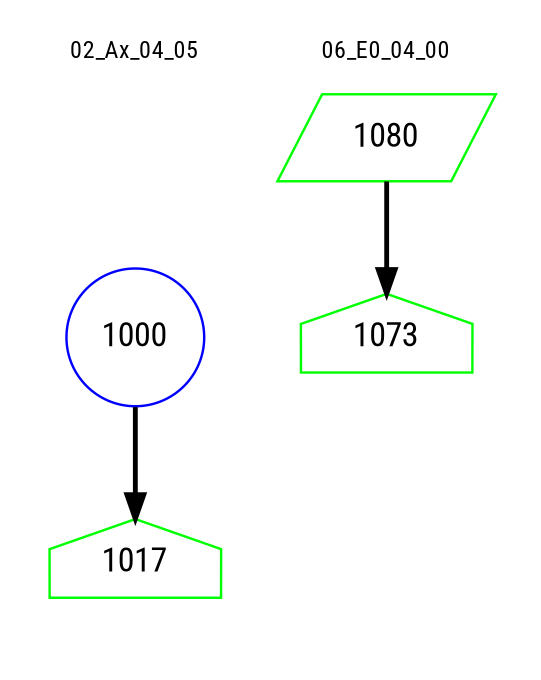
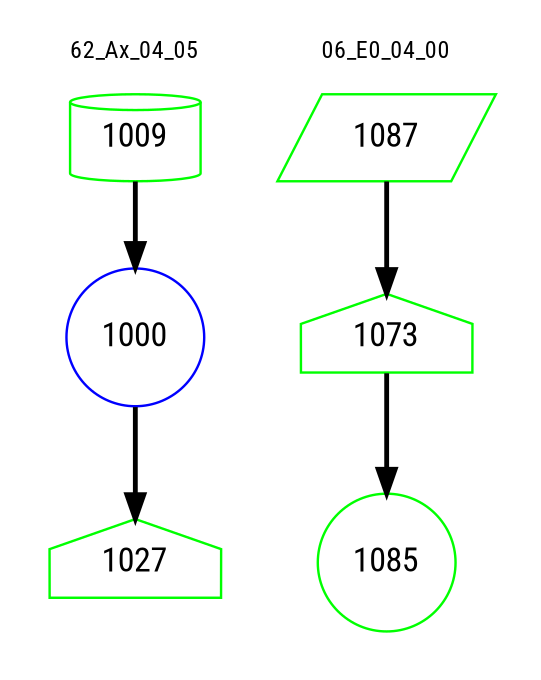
(135, 52) -> (135, 52)
none -> (135, 138)
(387, 138) -> (387, 138)
(135, 563) -> (135, 563)
none -> (387, 563)
